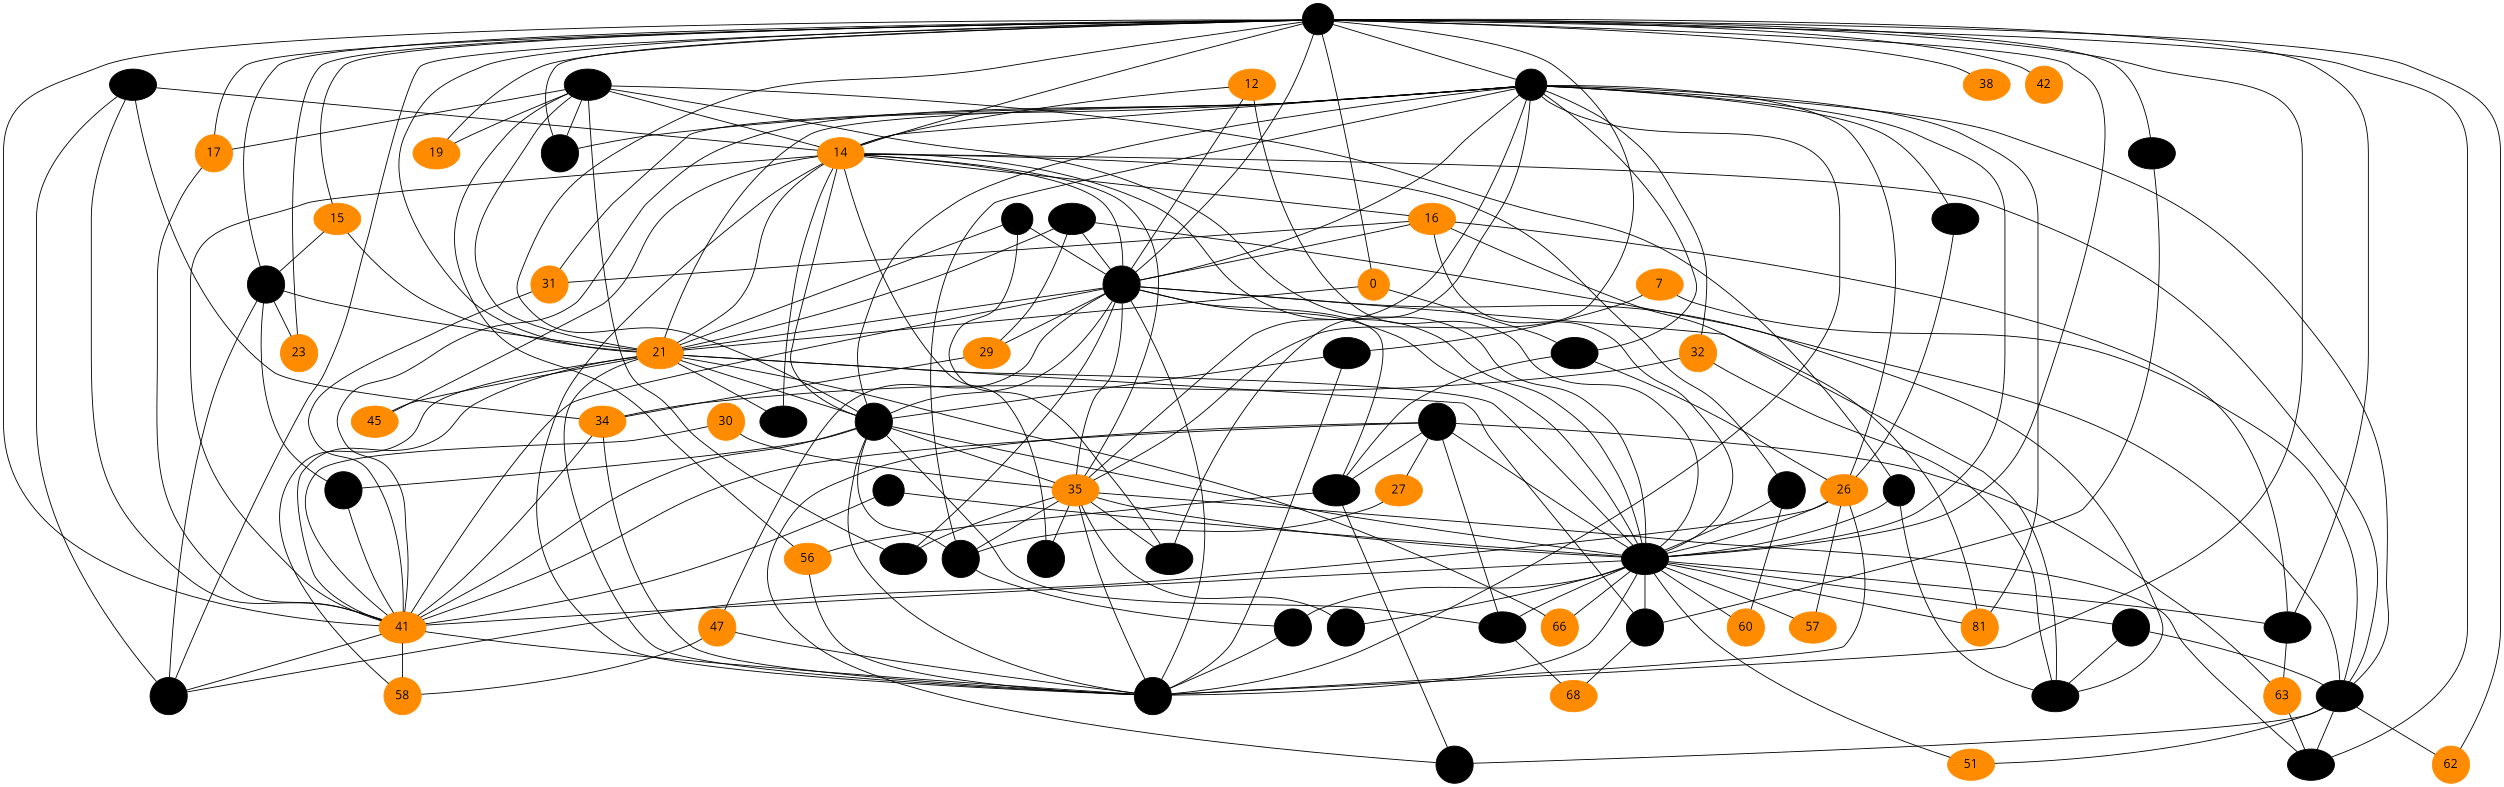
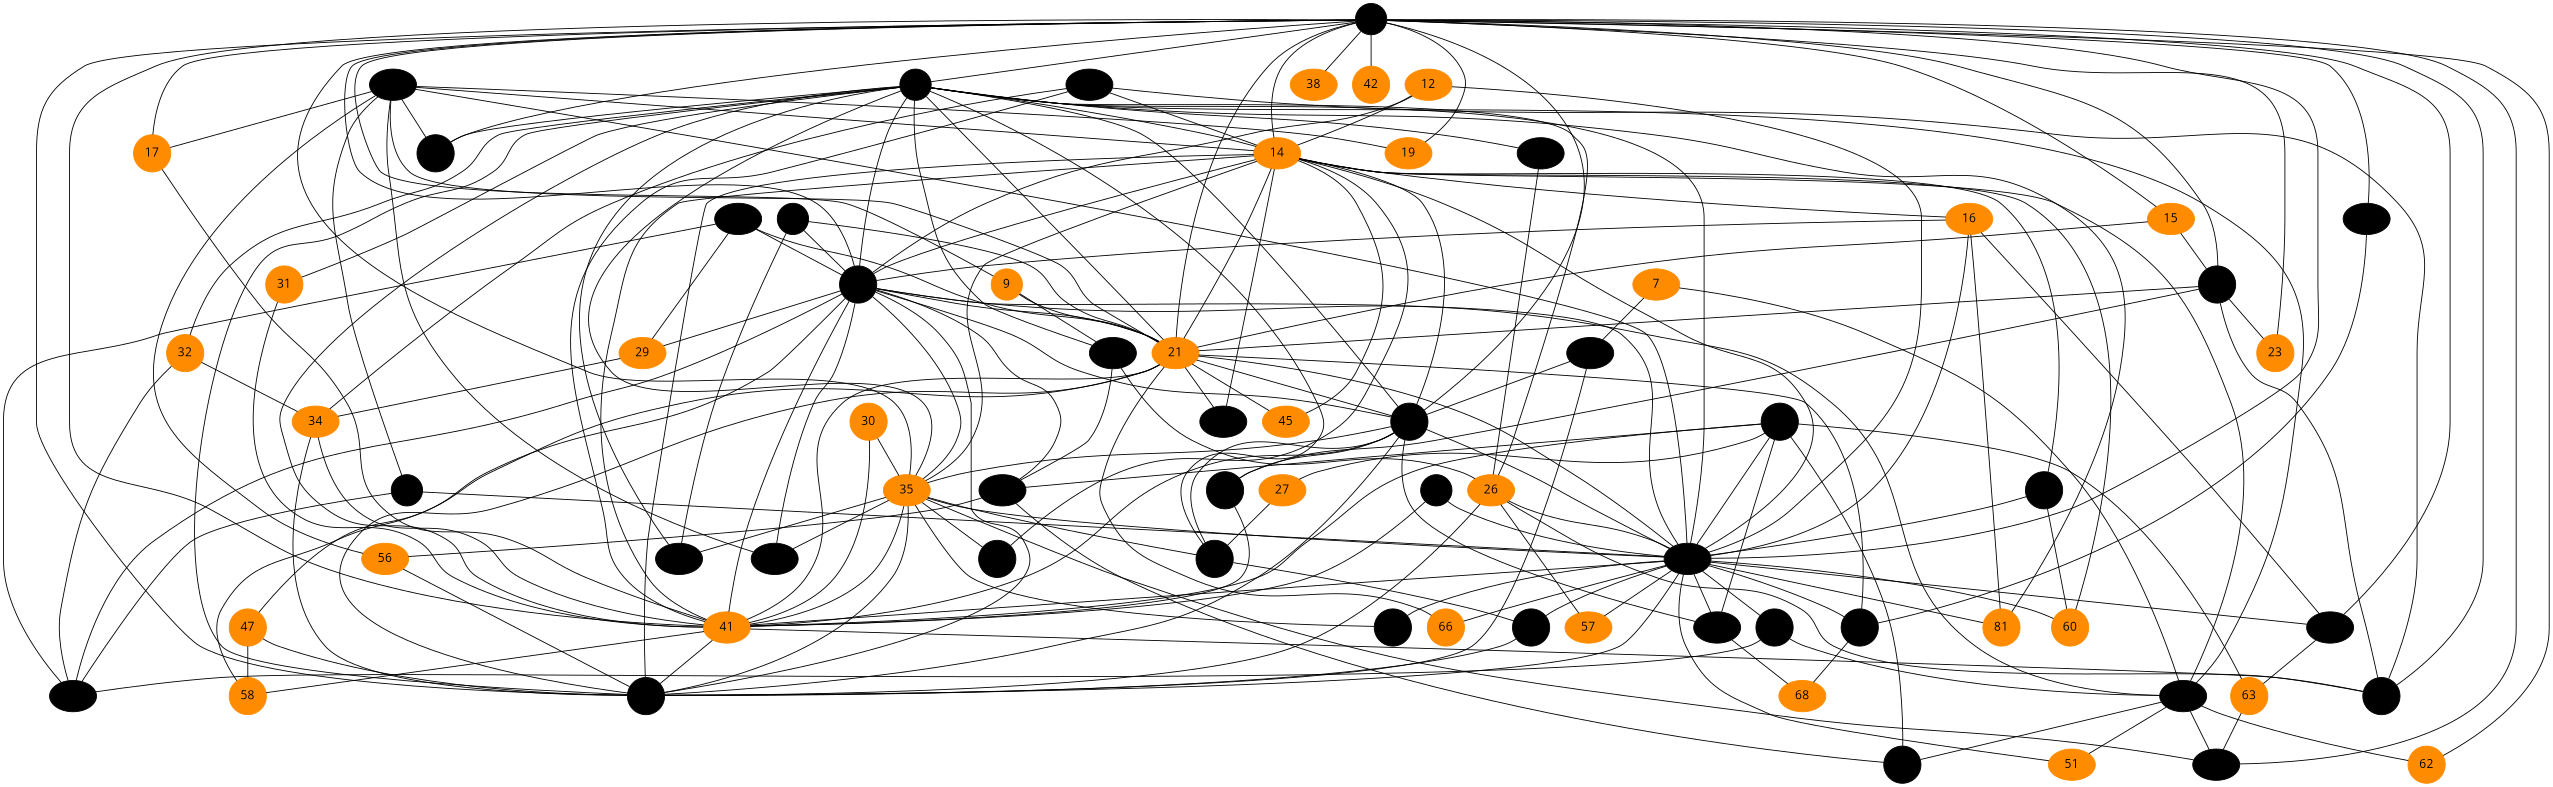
none -> (2025, 203)
(967, 253) -> none
(1374, 285) -> (1007, 285)
none -> (849, 592)
